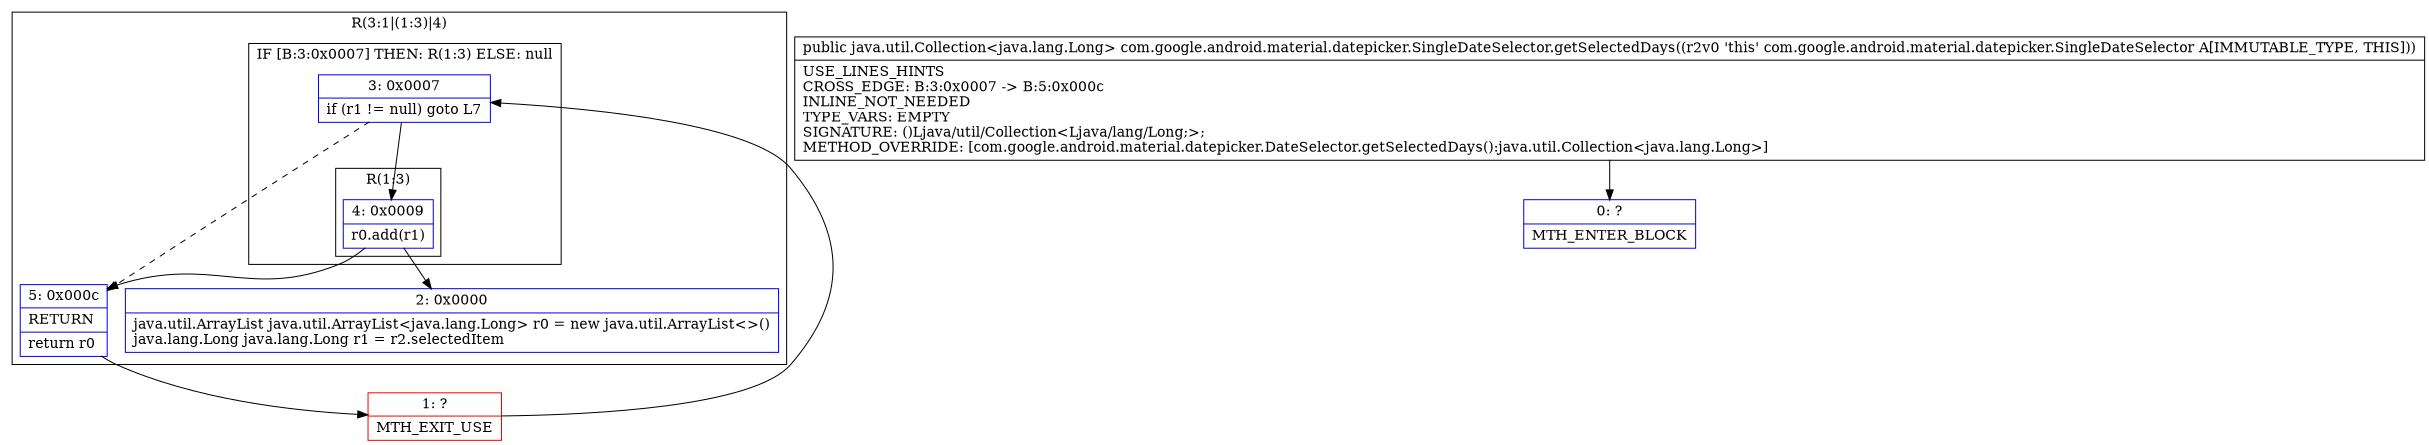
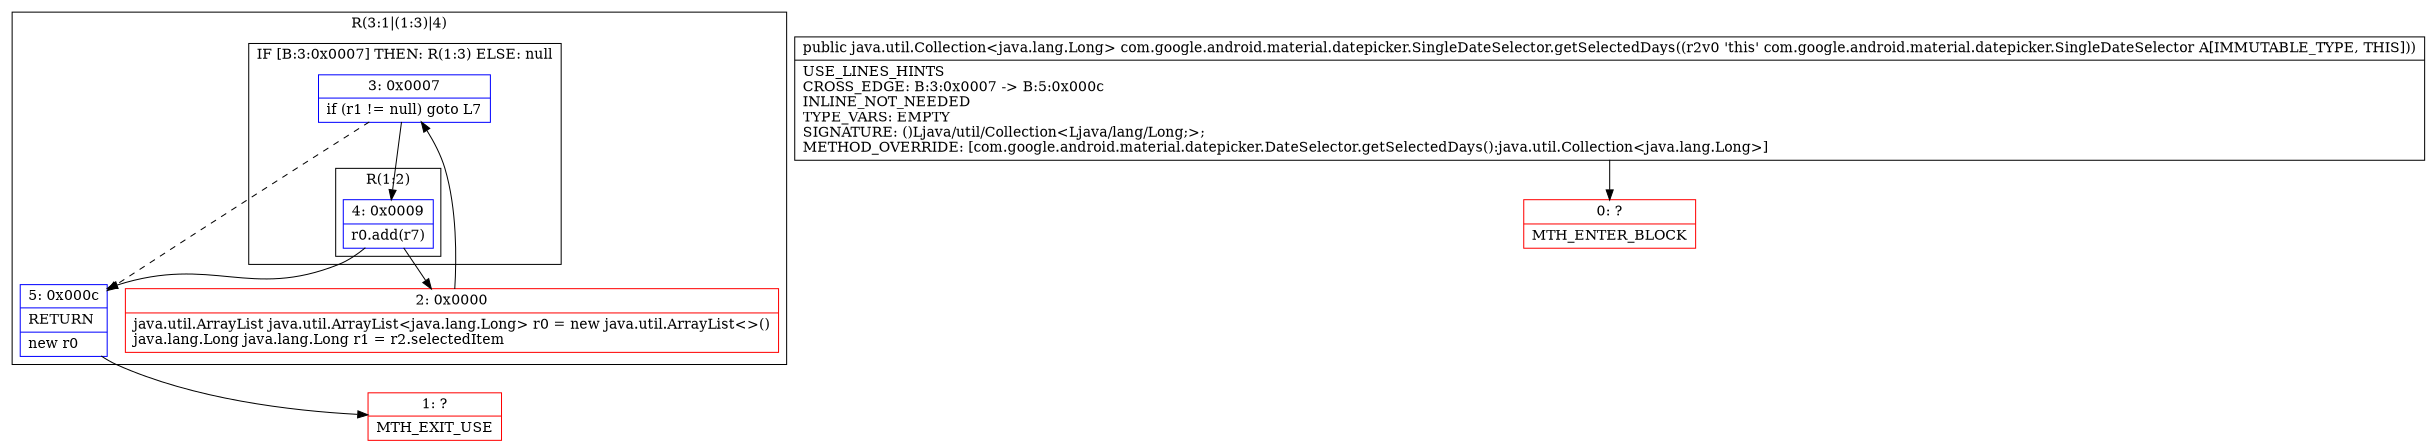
(388, 180) -> (388, 180)
(1610, 224) -> (1610, 224)
(388, 236) -> (388, 236)
(833, 265) -> (453, 207)
(452, 321) -> (452, 321)
(62, 344) -> (54, 344)
